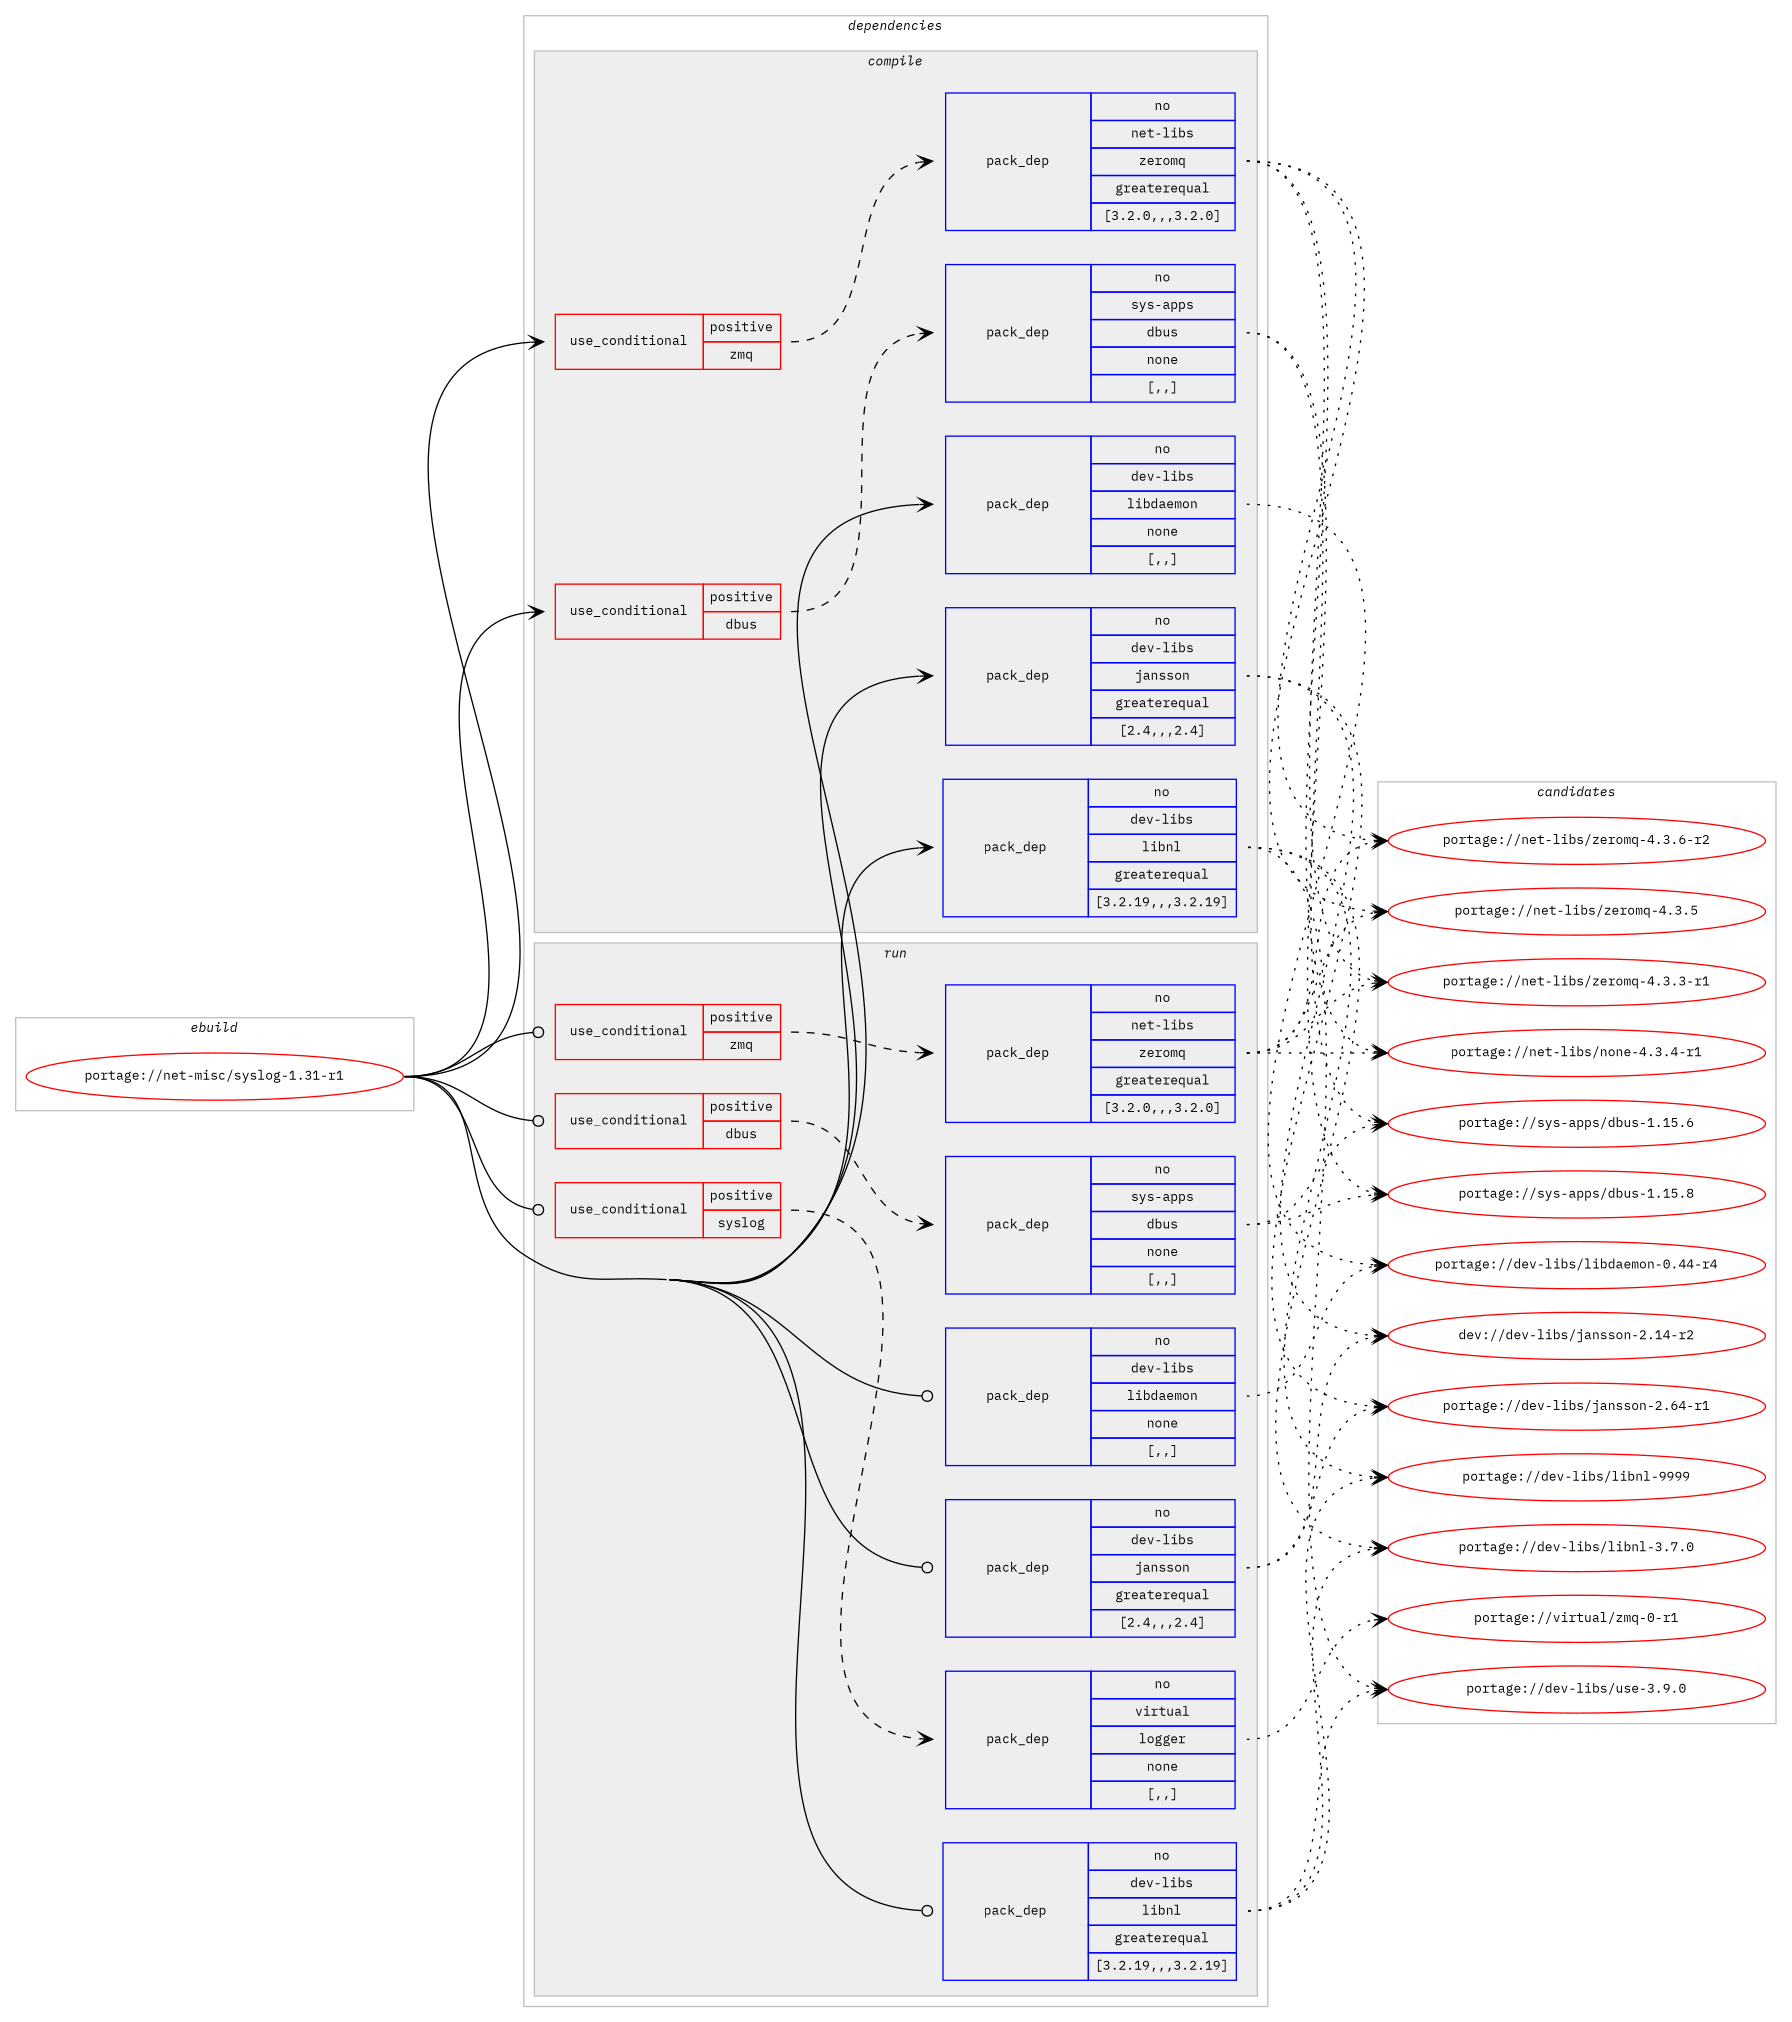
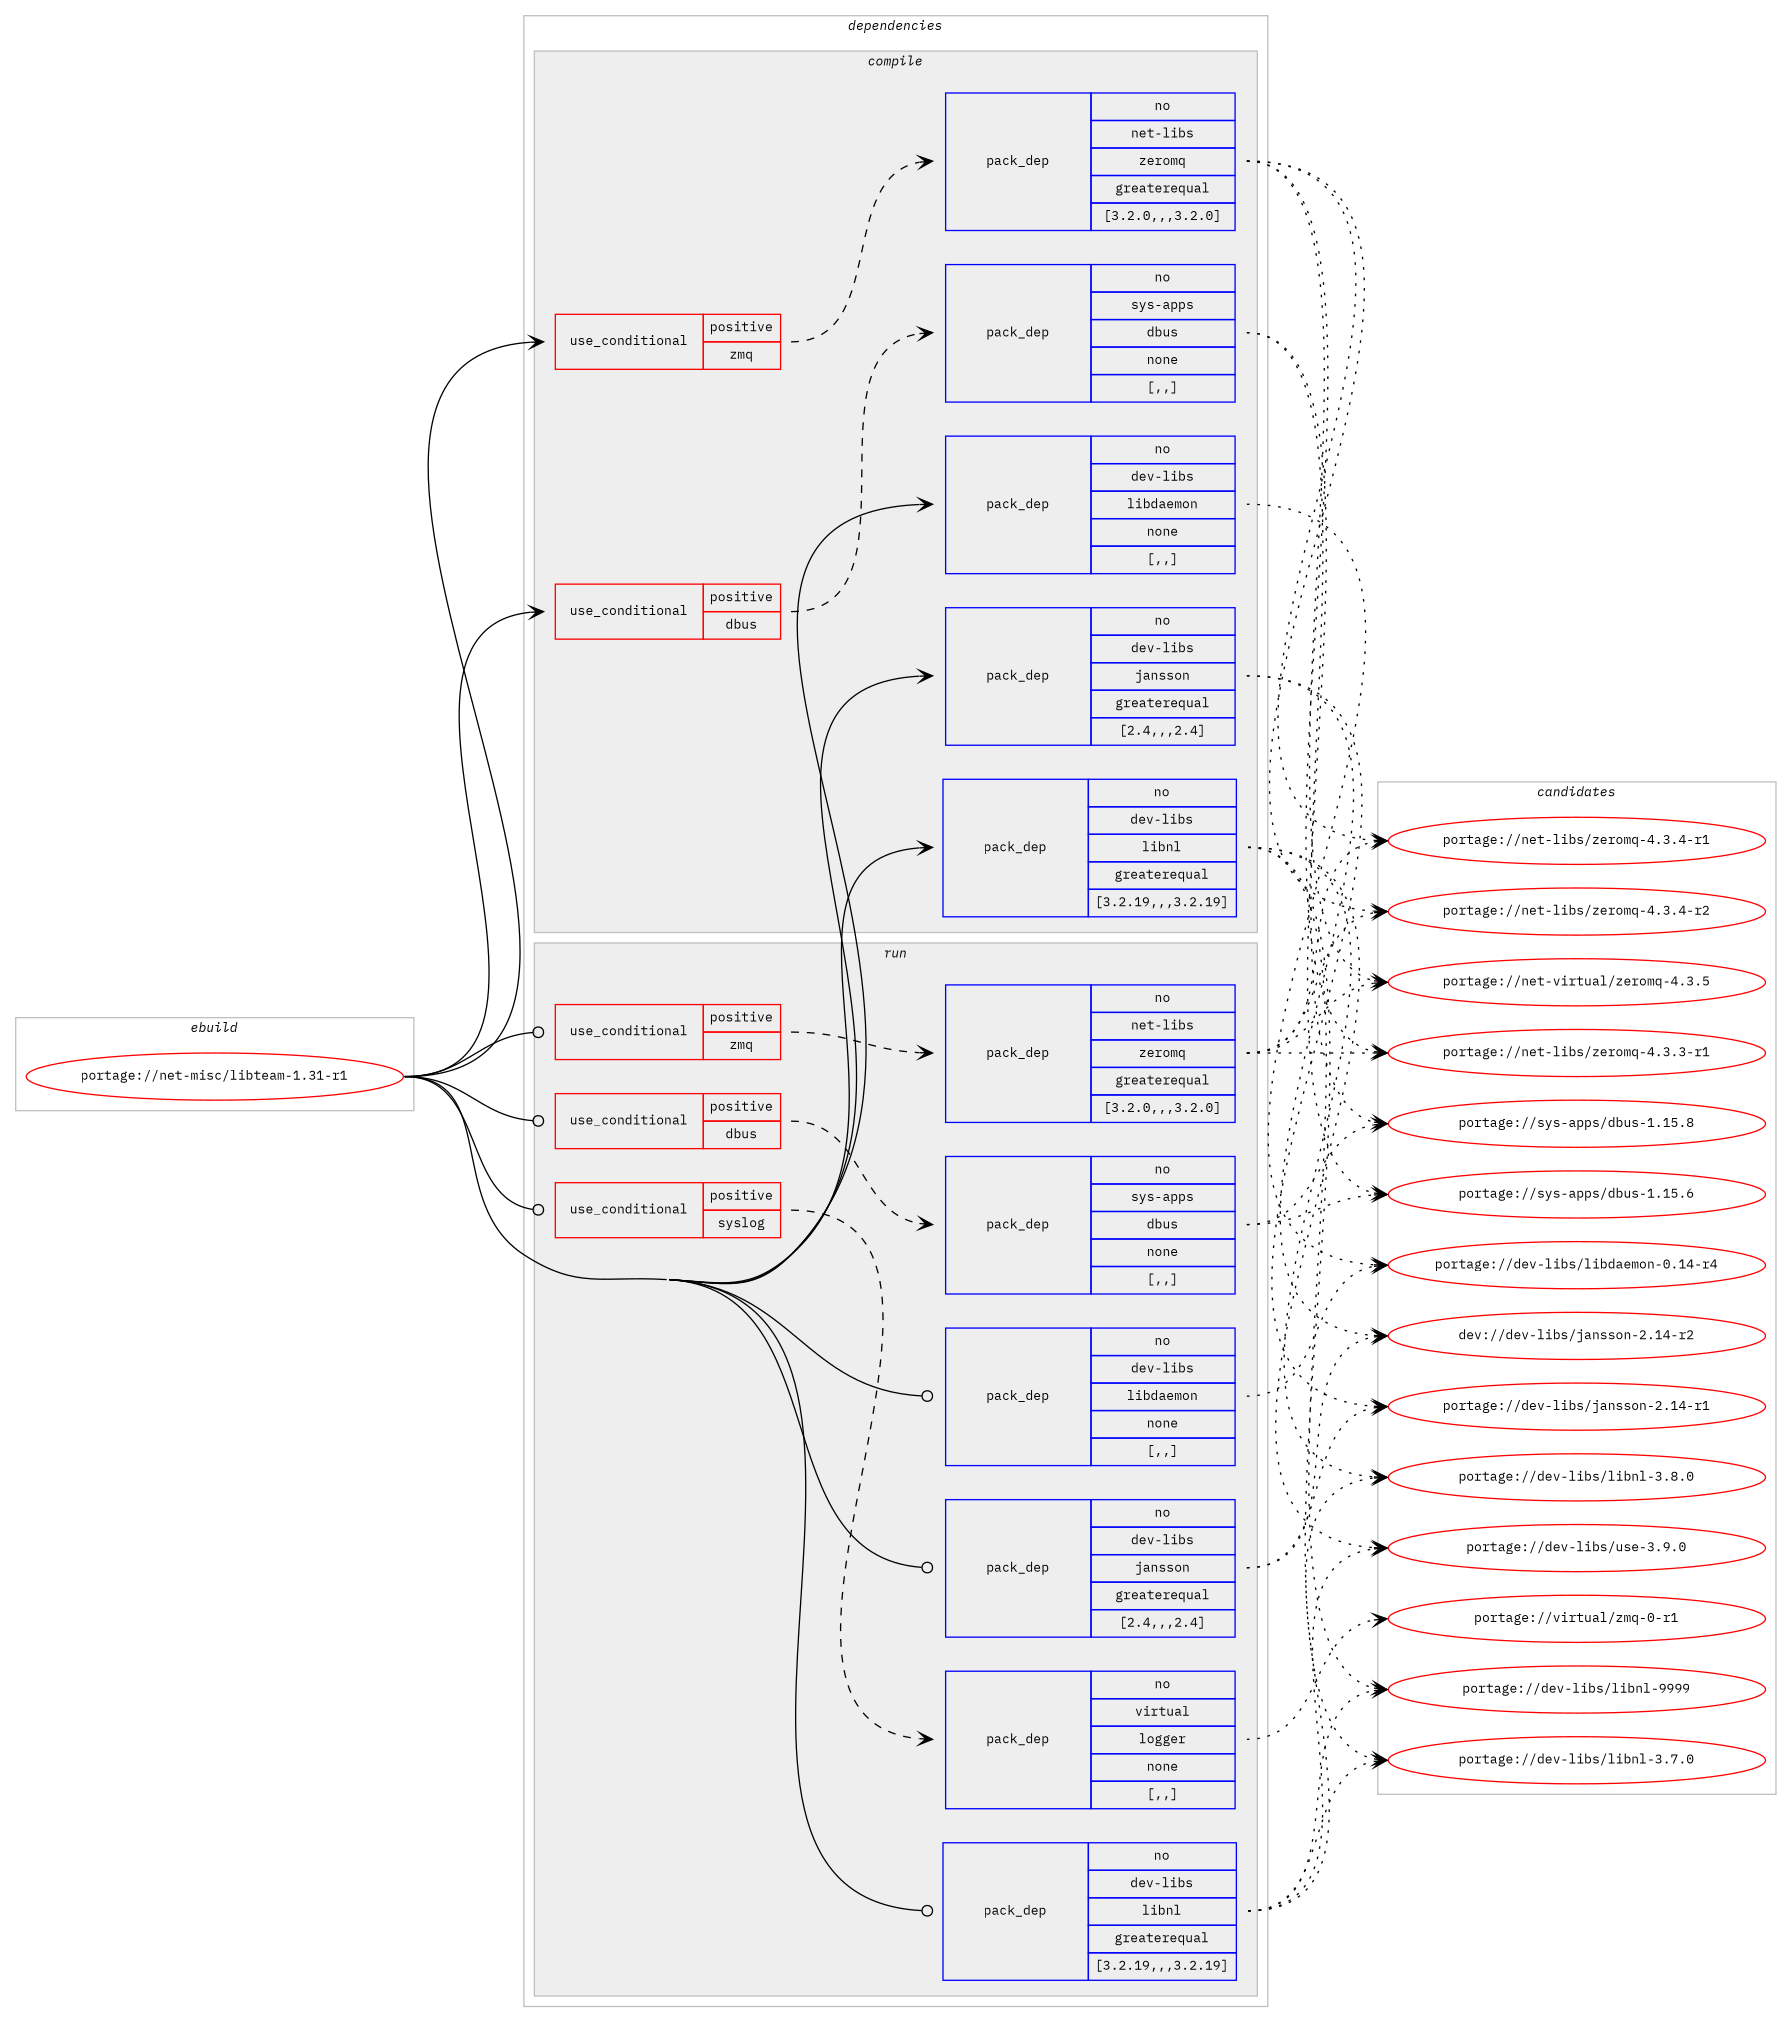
(1577, 841) -> (1577, 912)
(1577, 912) -> (1577, 982)
(1577, 1053) -> (1577, 841)
(215, 1077) -> (215, 1077)
(1577, 1265) -> (1577, 1265)
(1577, 1407) -> (1577, 1407)
none -> (1577, 1477)
